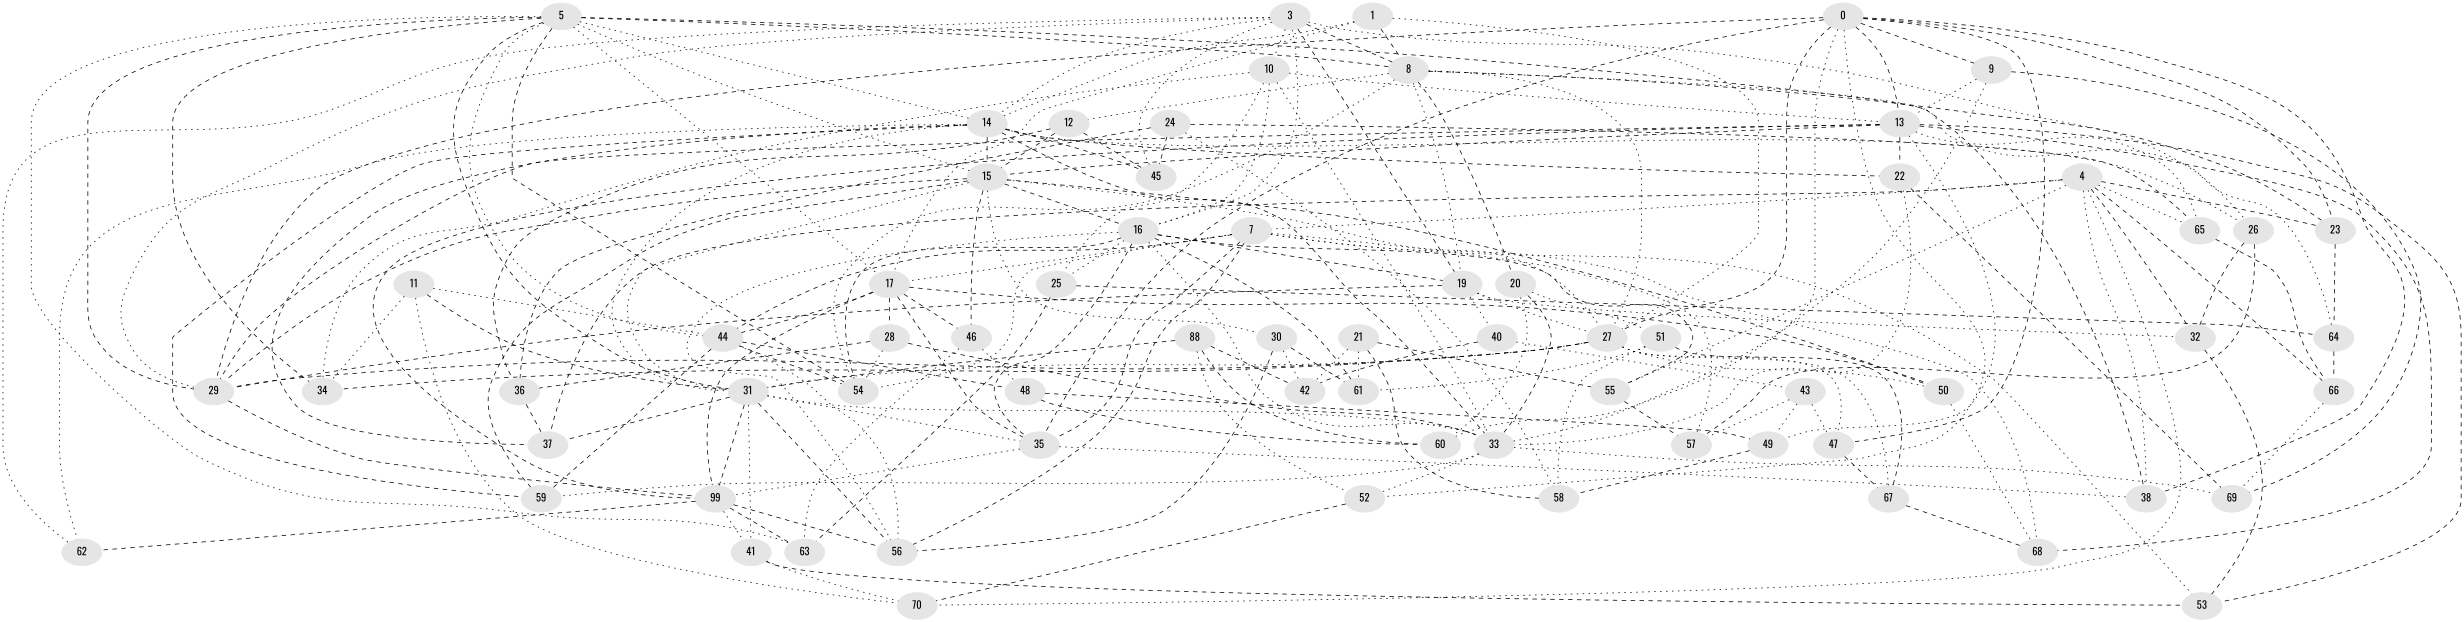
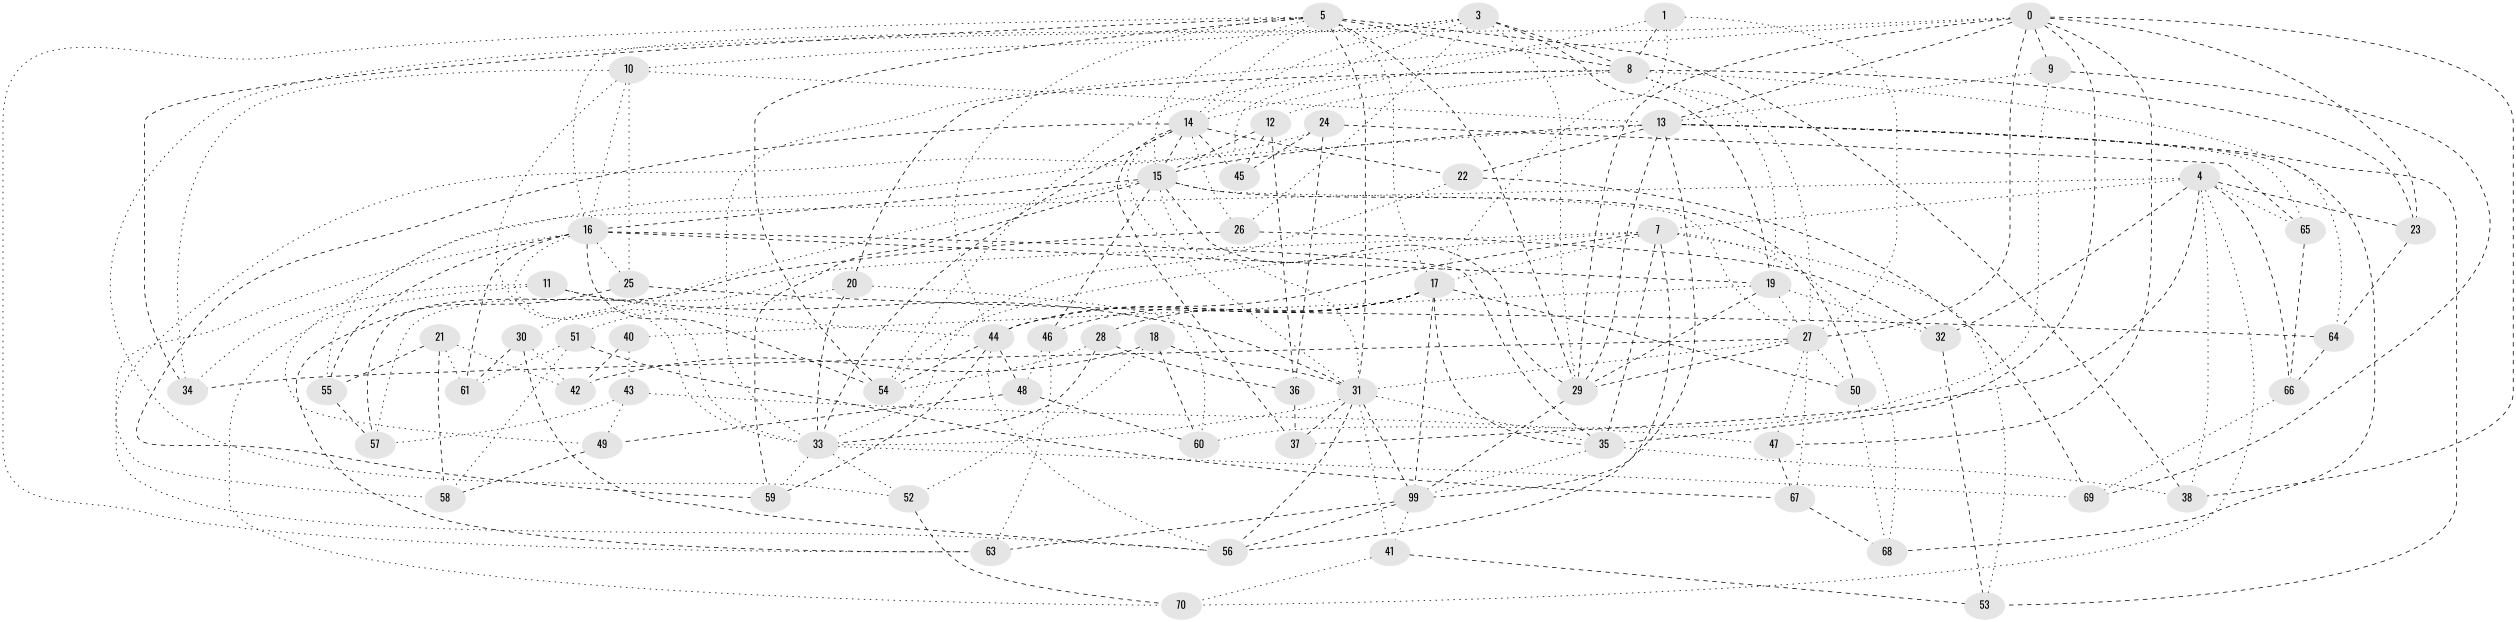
(1195, 338) -> (1155, 338)
(82, 552) -> none
